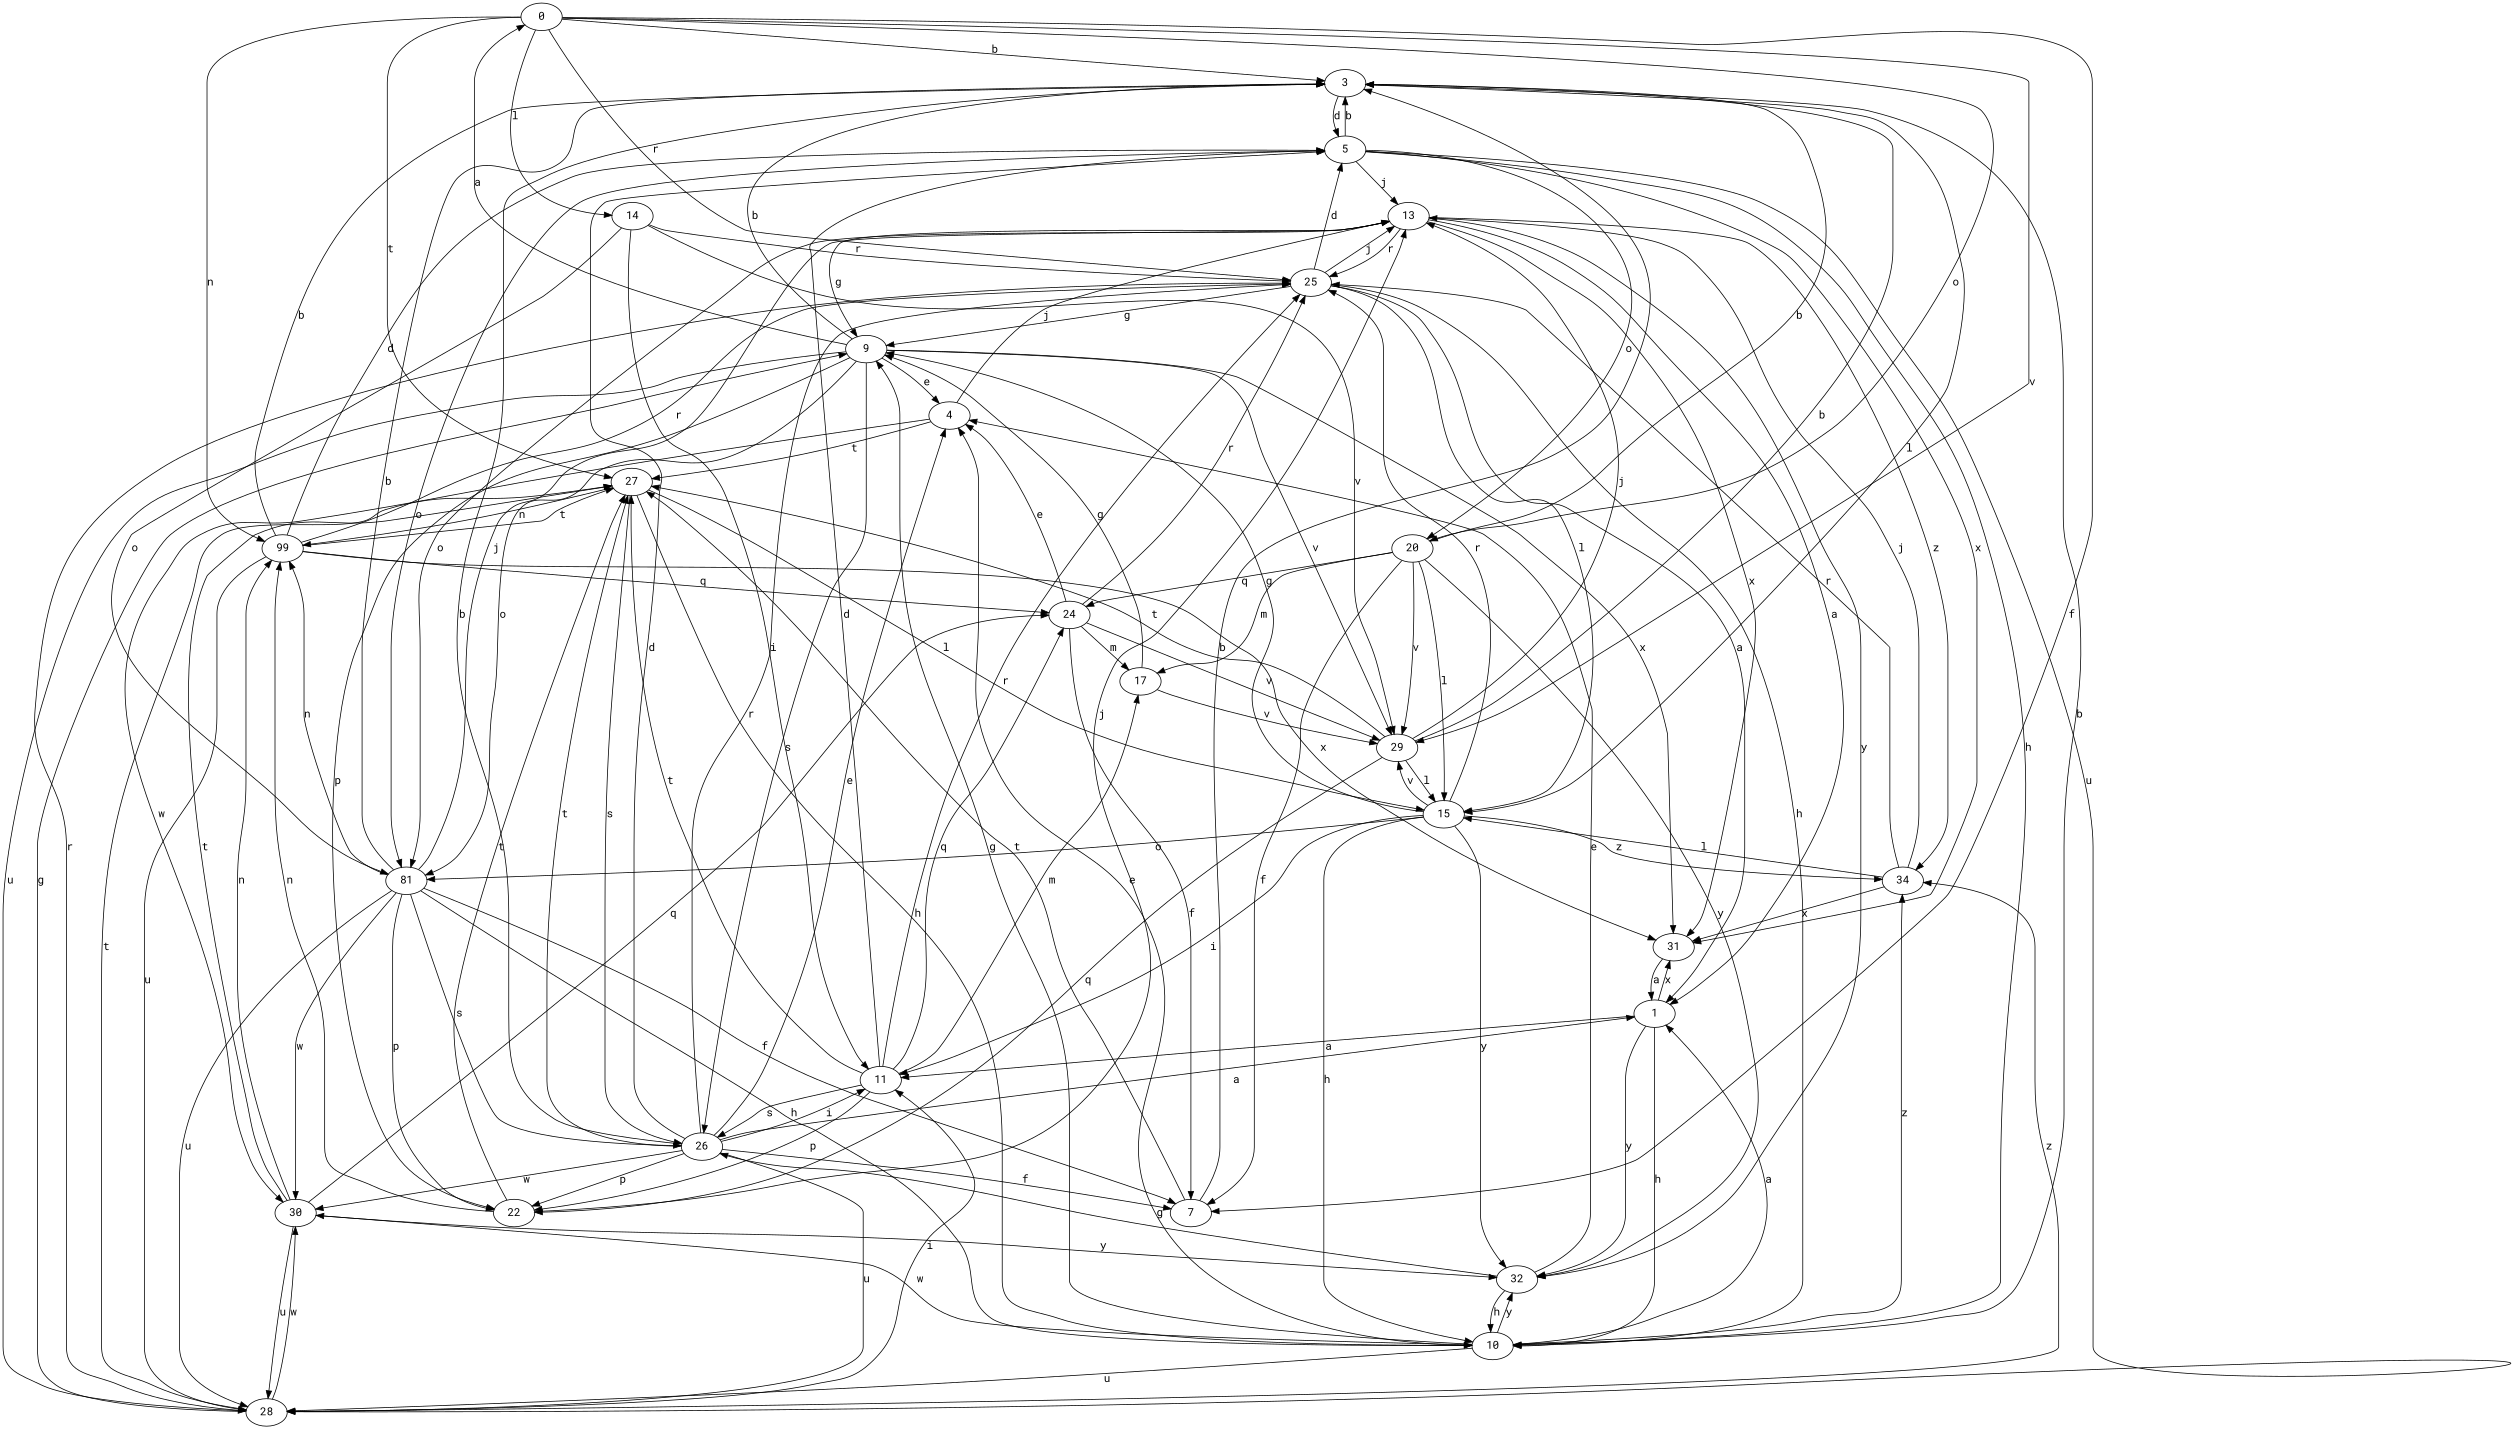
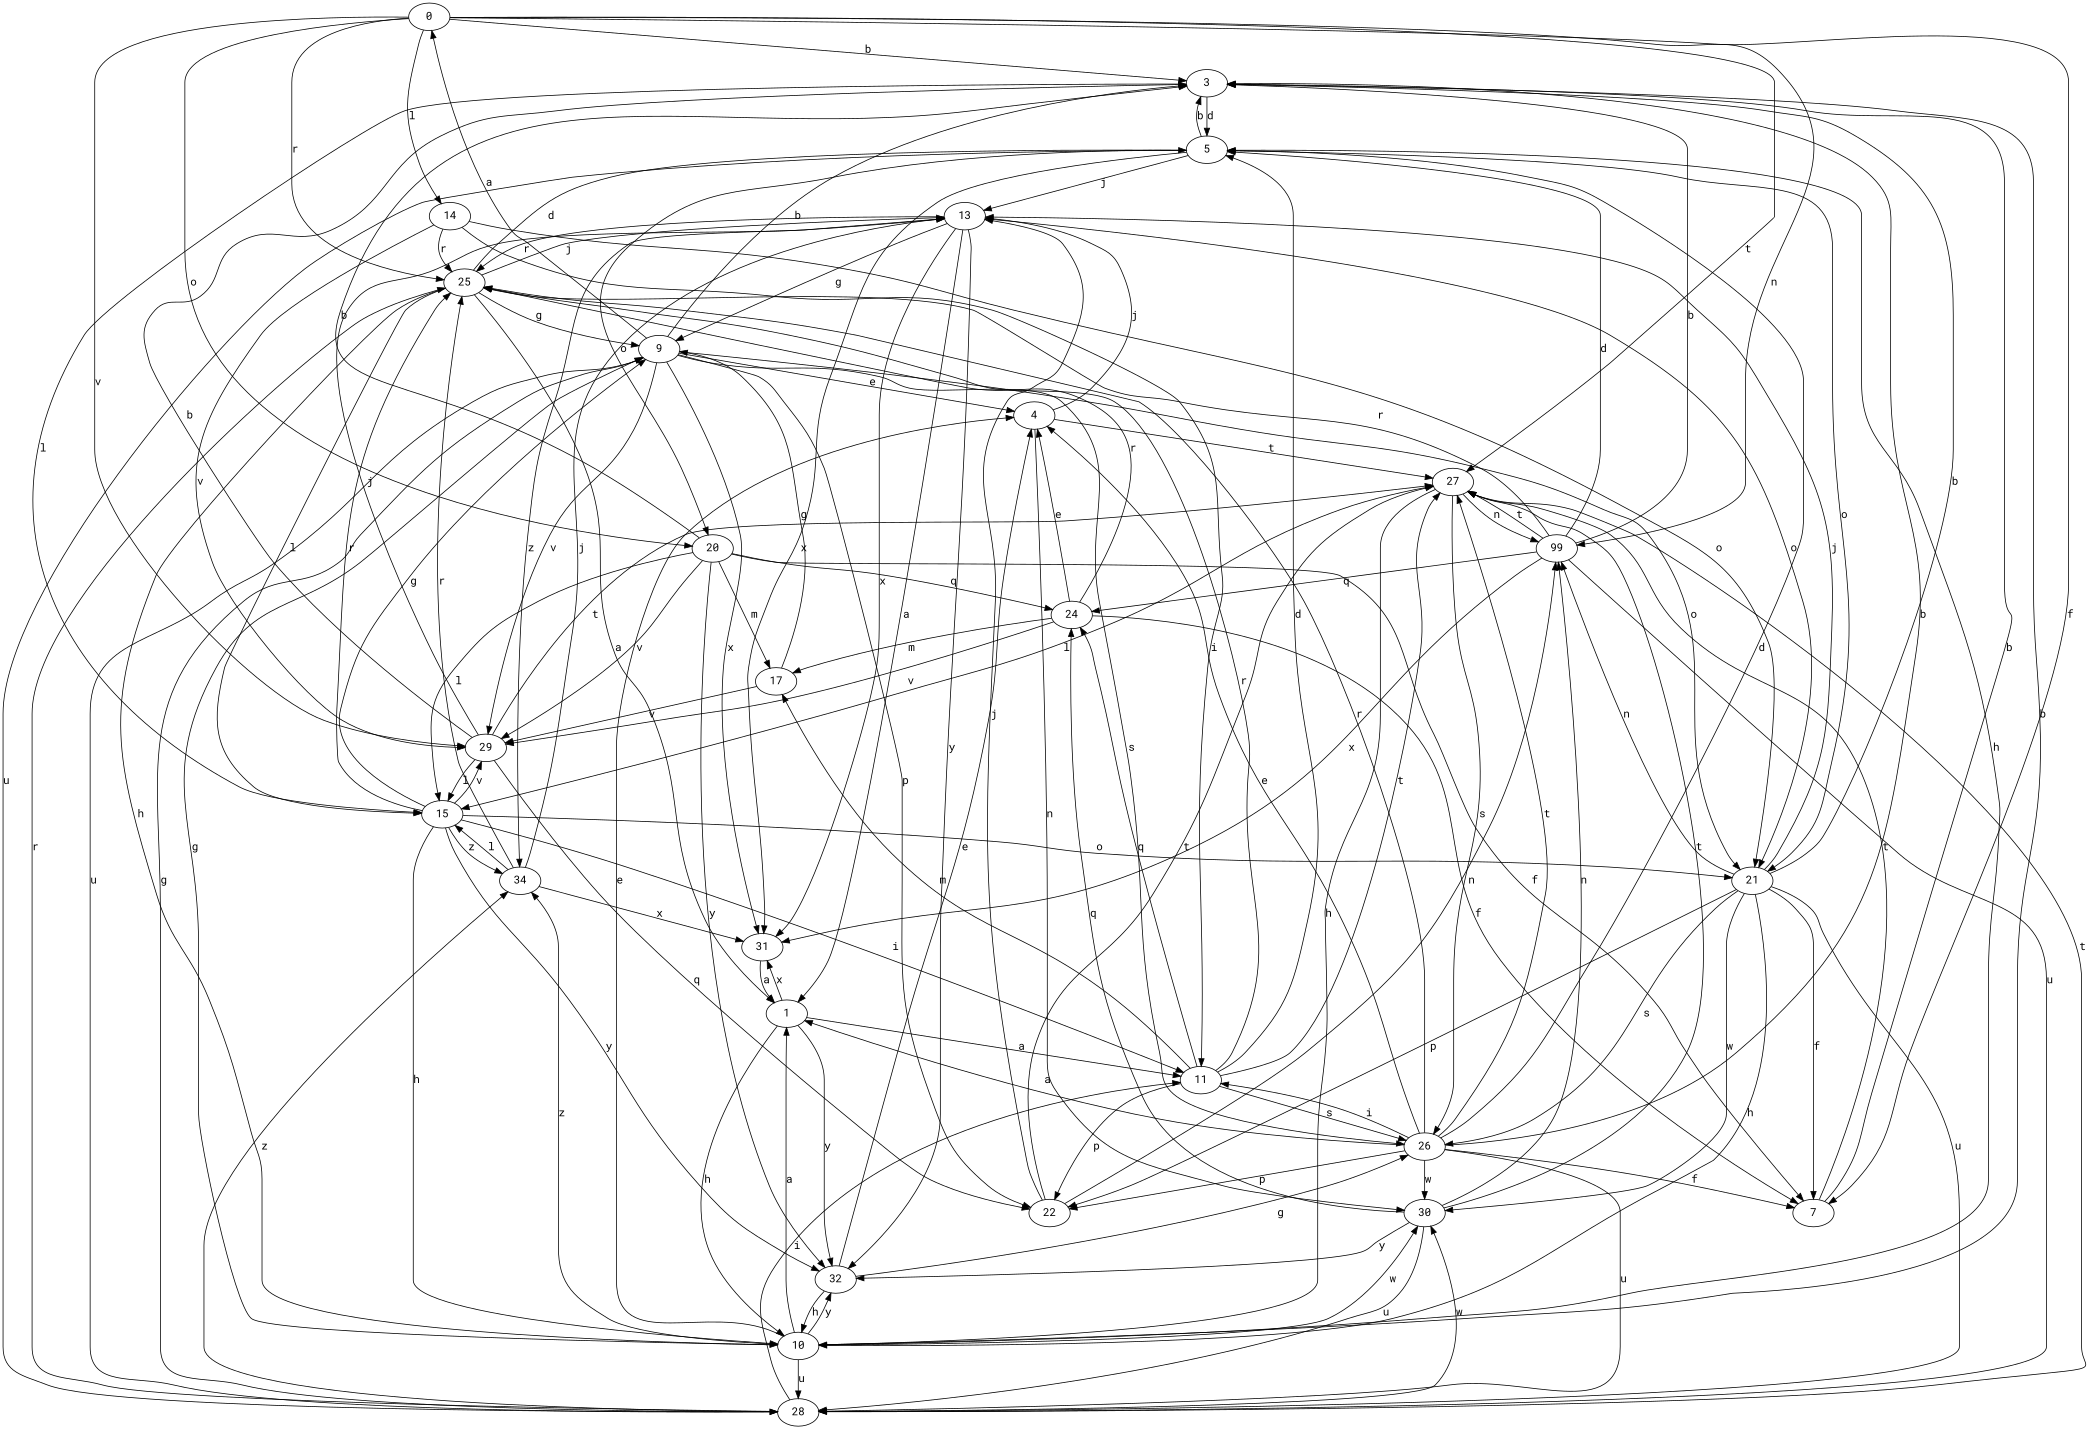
(2024, 753) -> (1989, 967)
(162, 814) -> (1050, 814)
(406, 881) -> (1752, 881)
